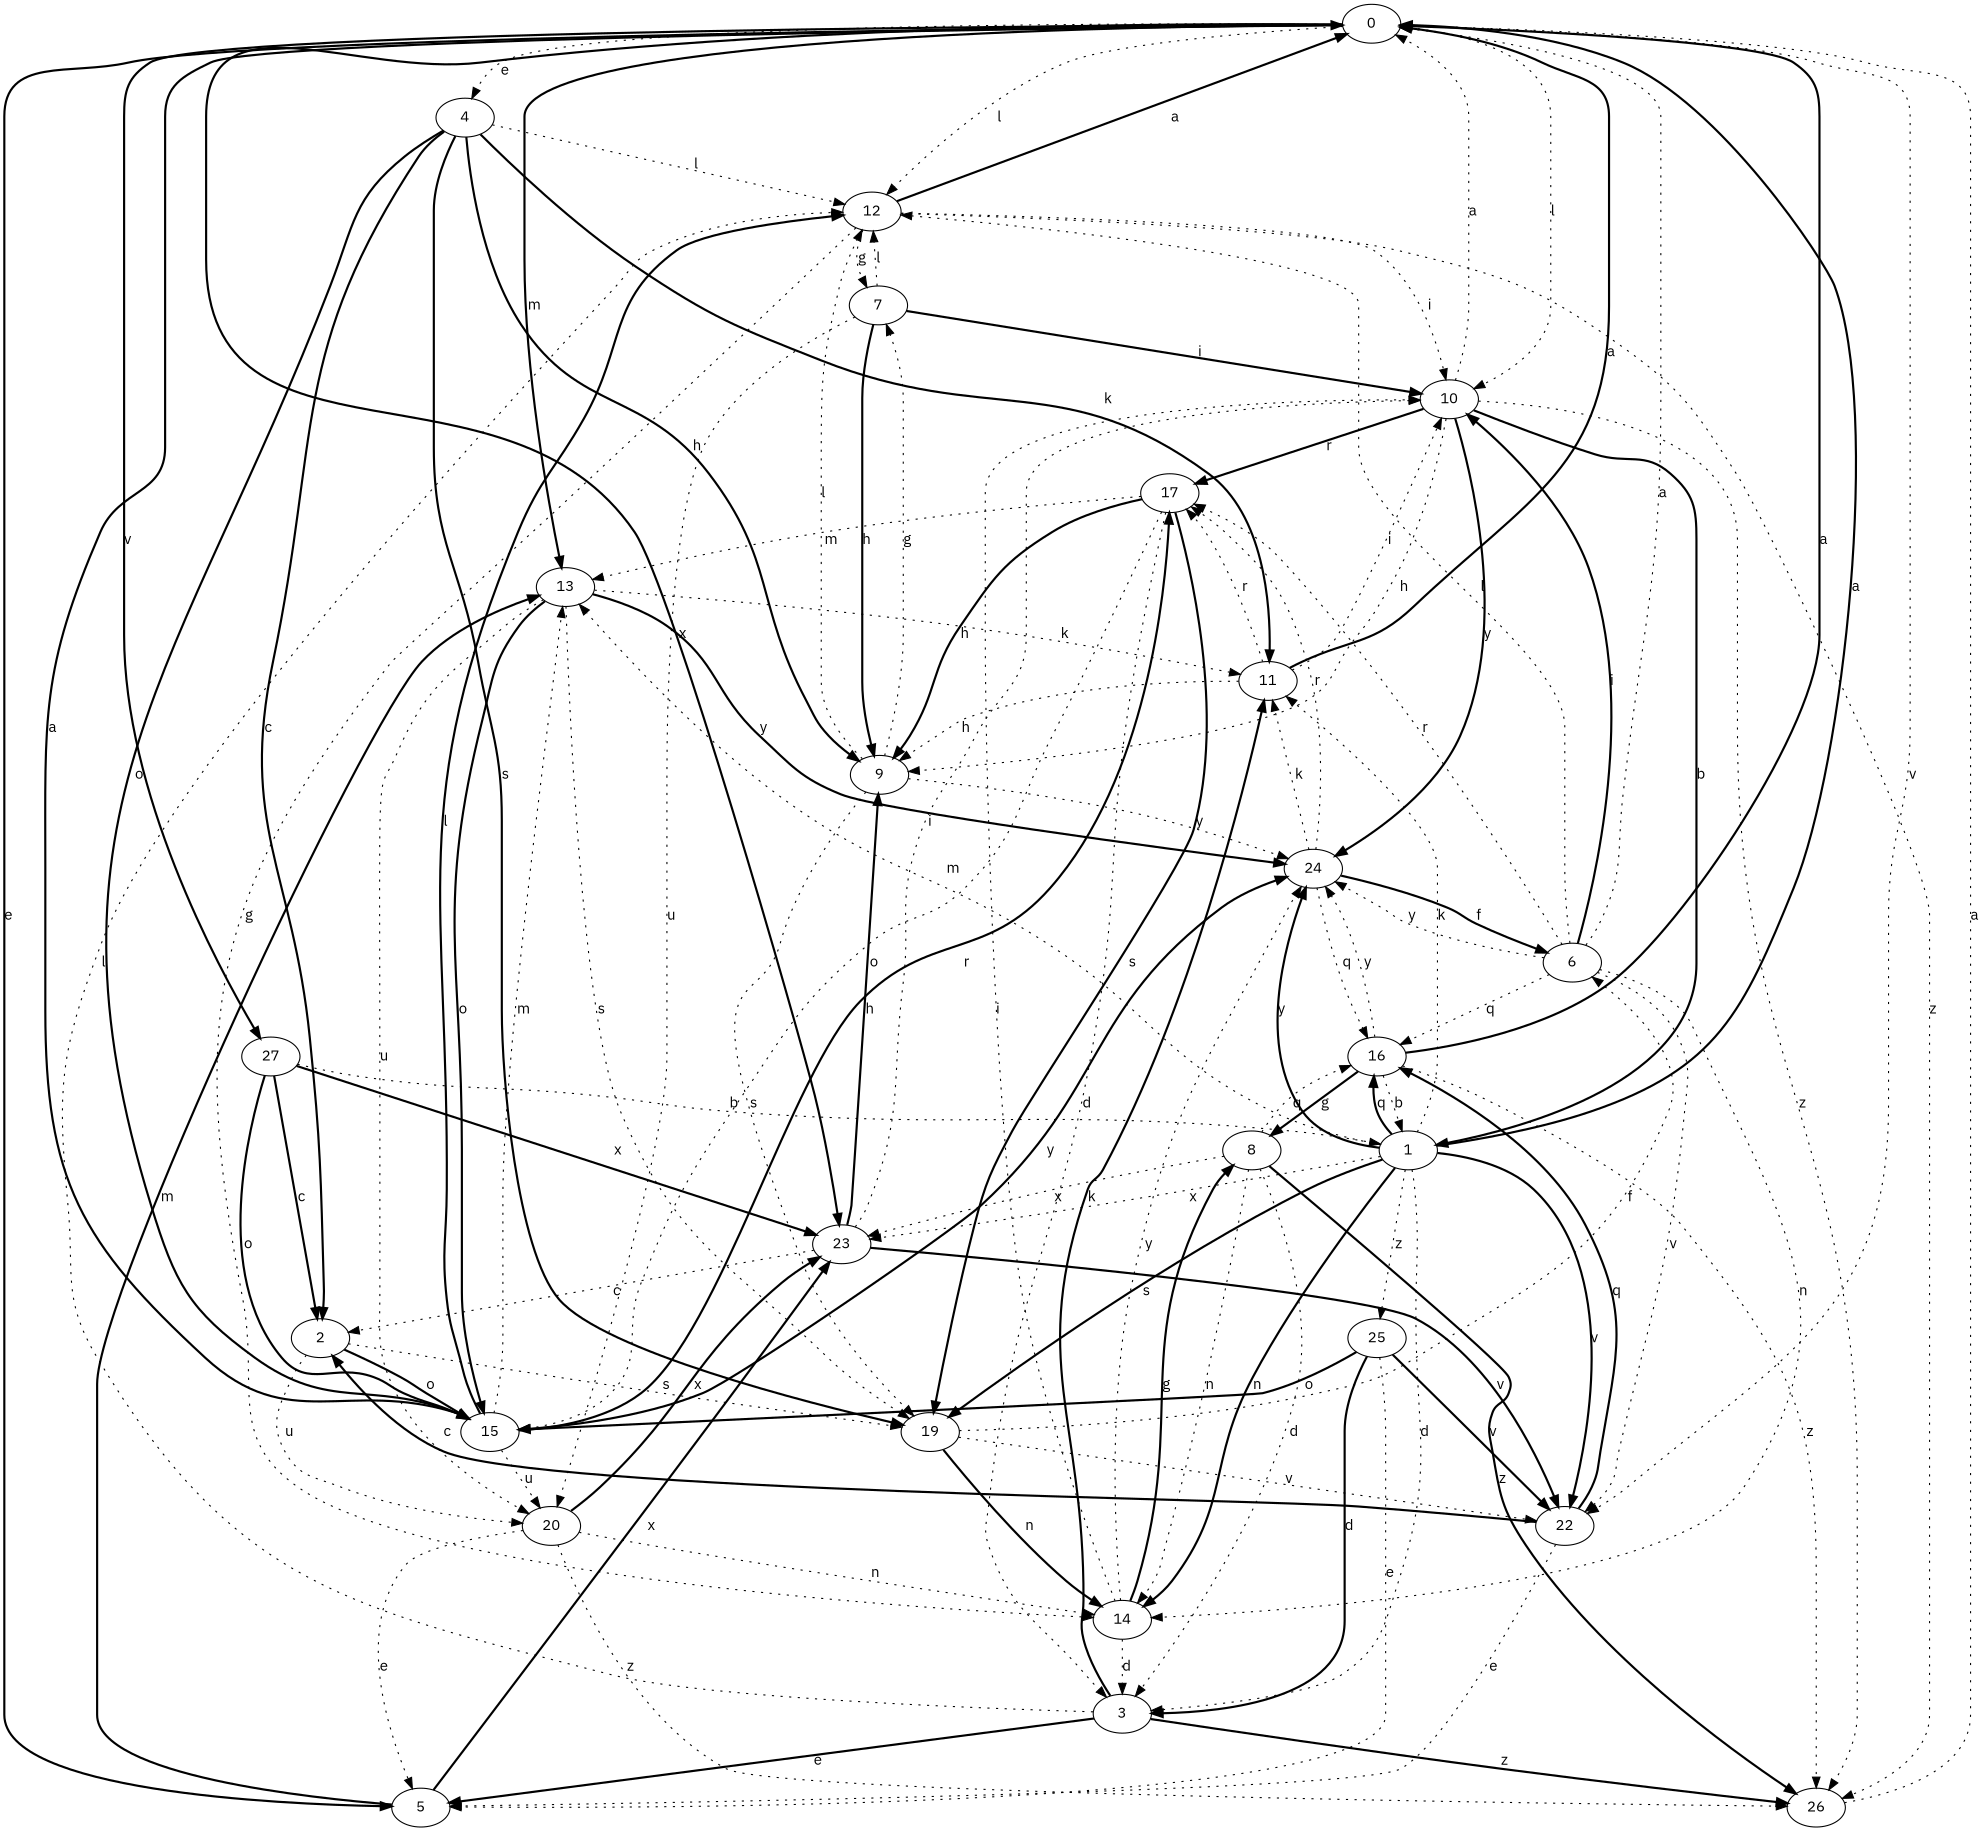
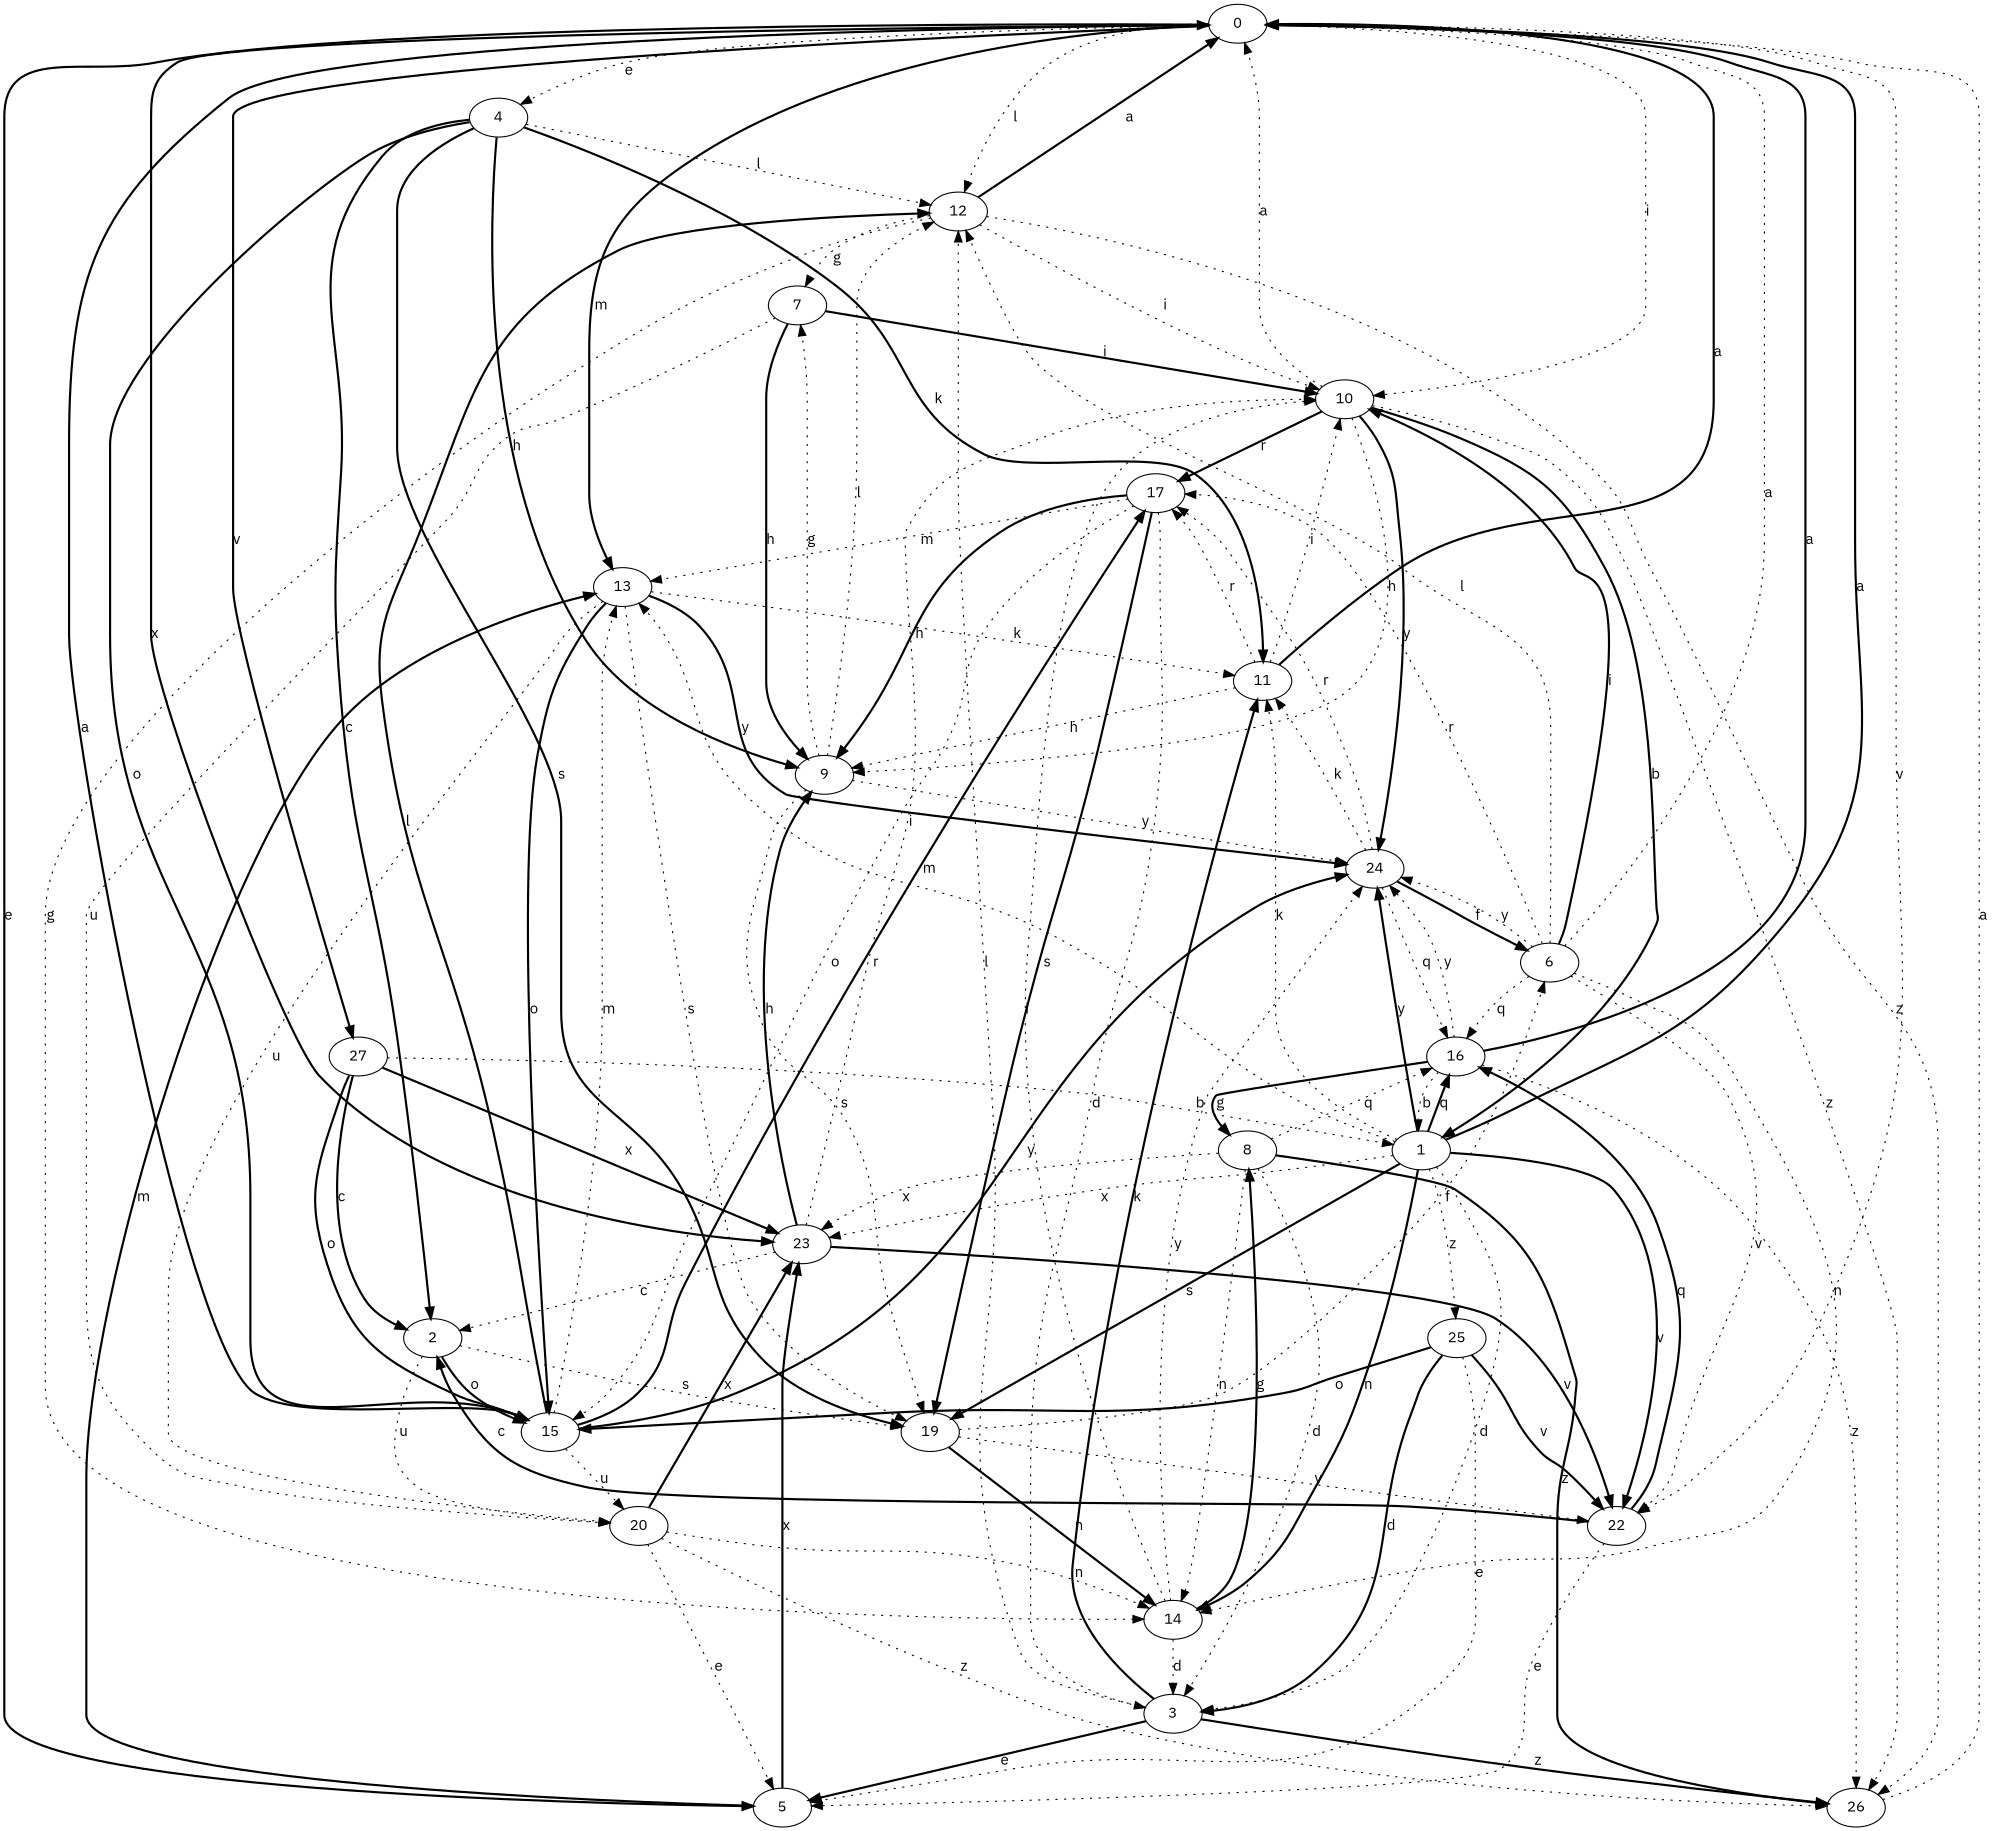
(1553, 212) -> (1648, 212)
(876, 264) -> none
